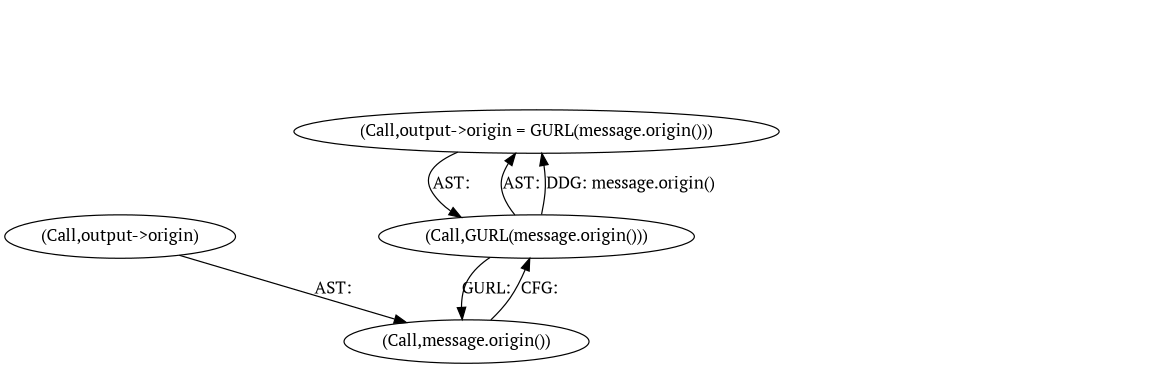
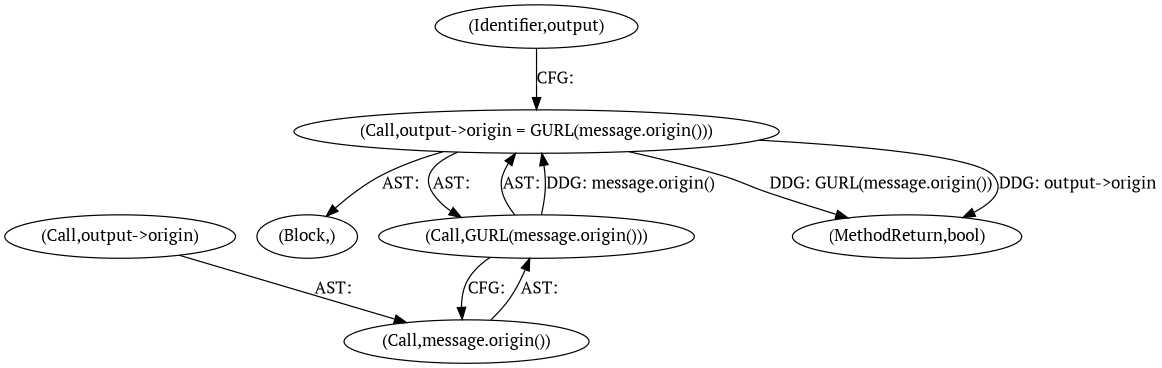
none -> (537, 27)
none -> (307, 237)
none -> (907, 237)
(489, 289) -> (489, 289)
(542, 289) -> (542, 289)
